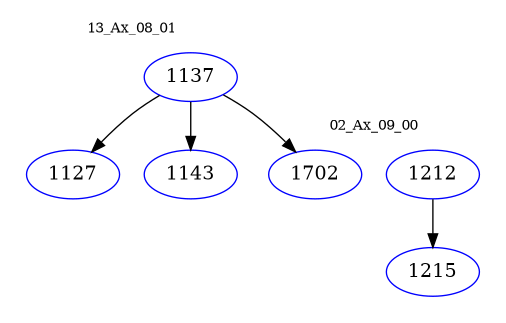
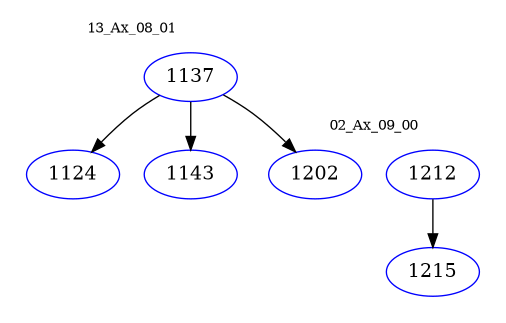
(73, 175) -> (73, 175)
(315, 175) -> (315, 175)
